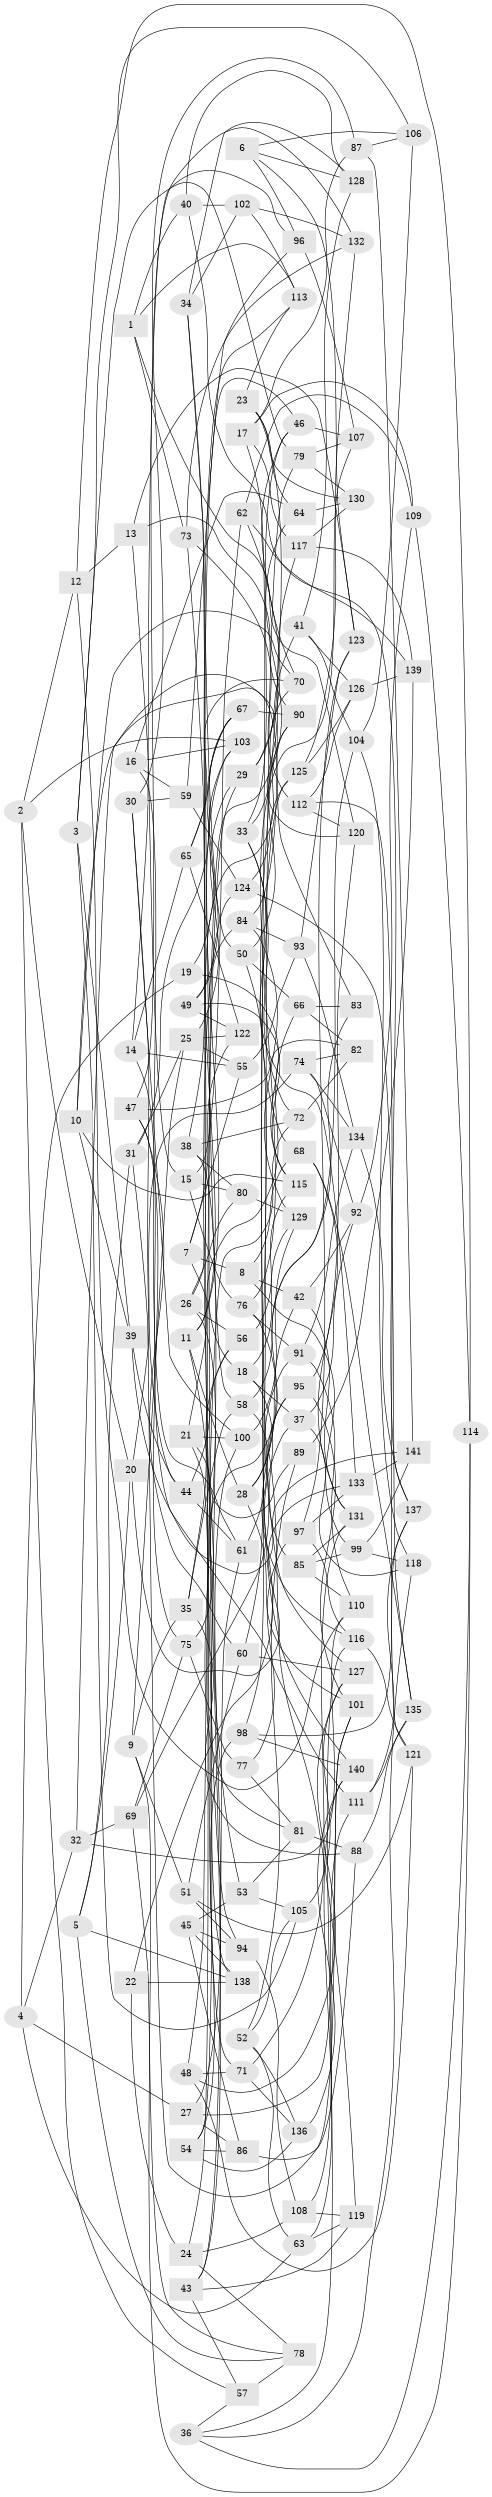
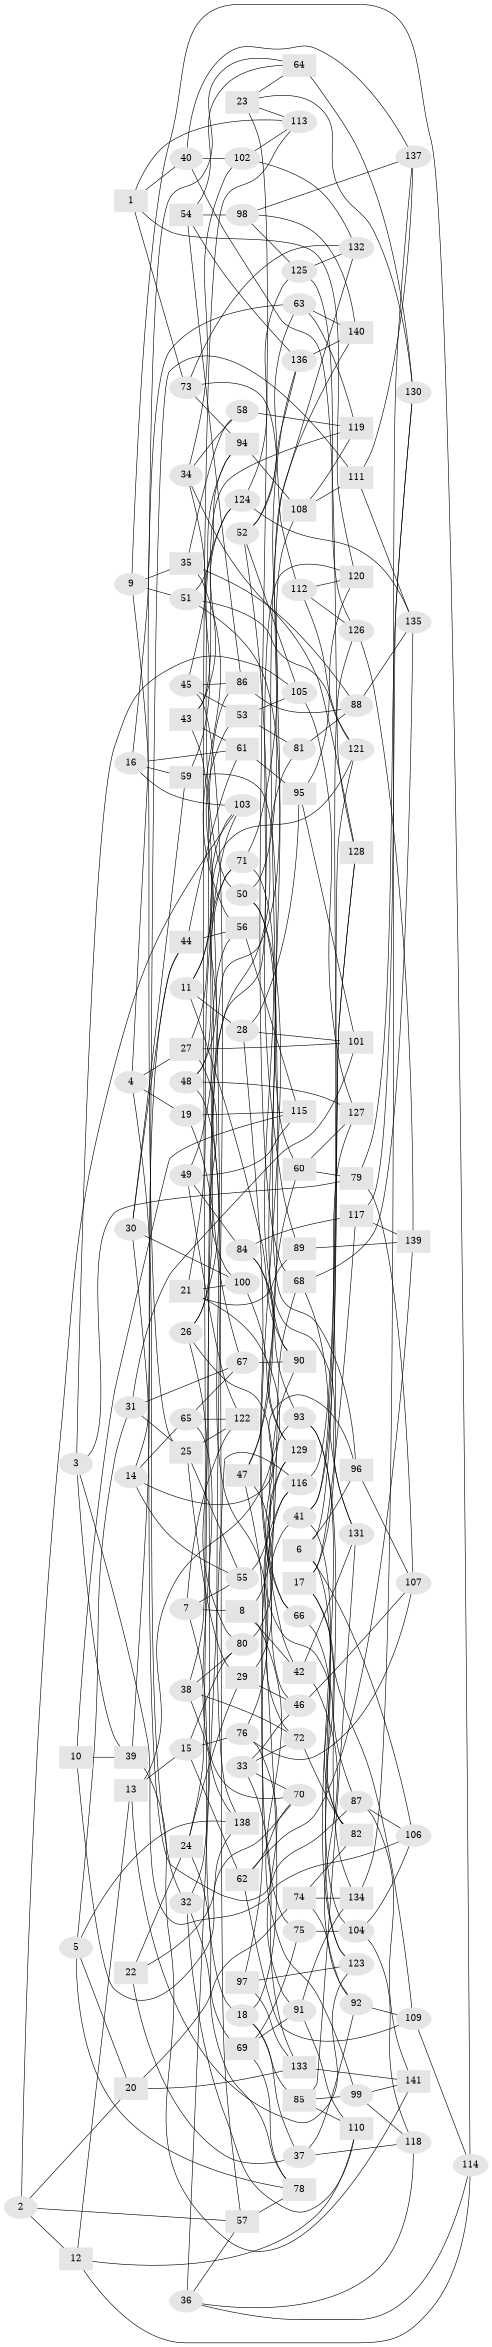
(356, 1006) -> none
(242, 1767) -> none
